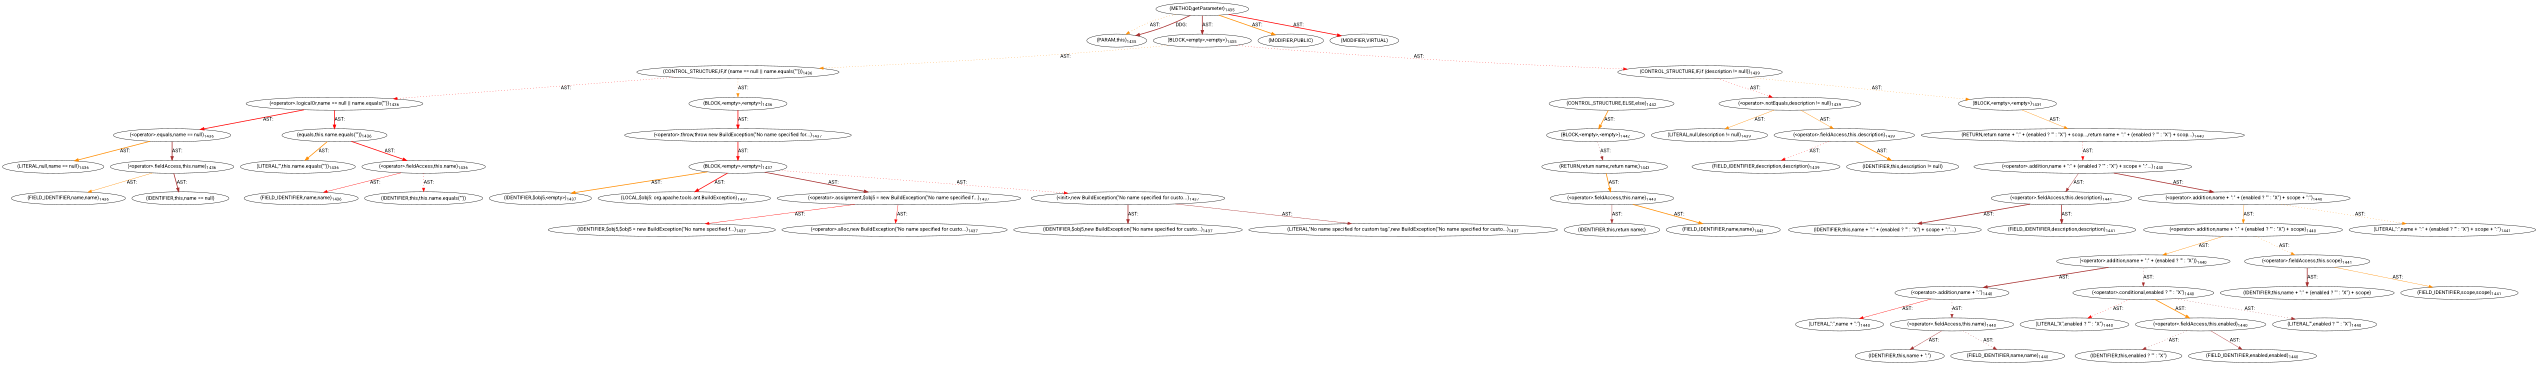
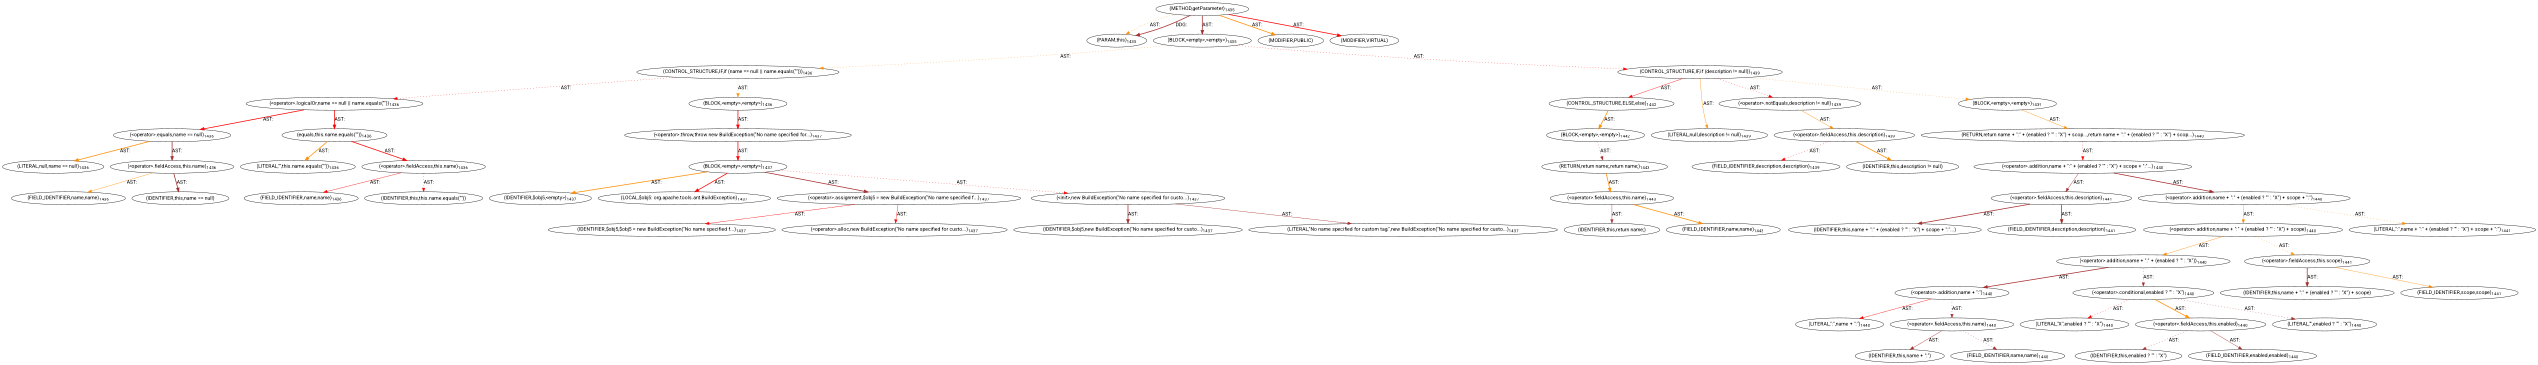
none -> (1657, 87)
(1751, 119) -> (1702, 102)
